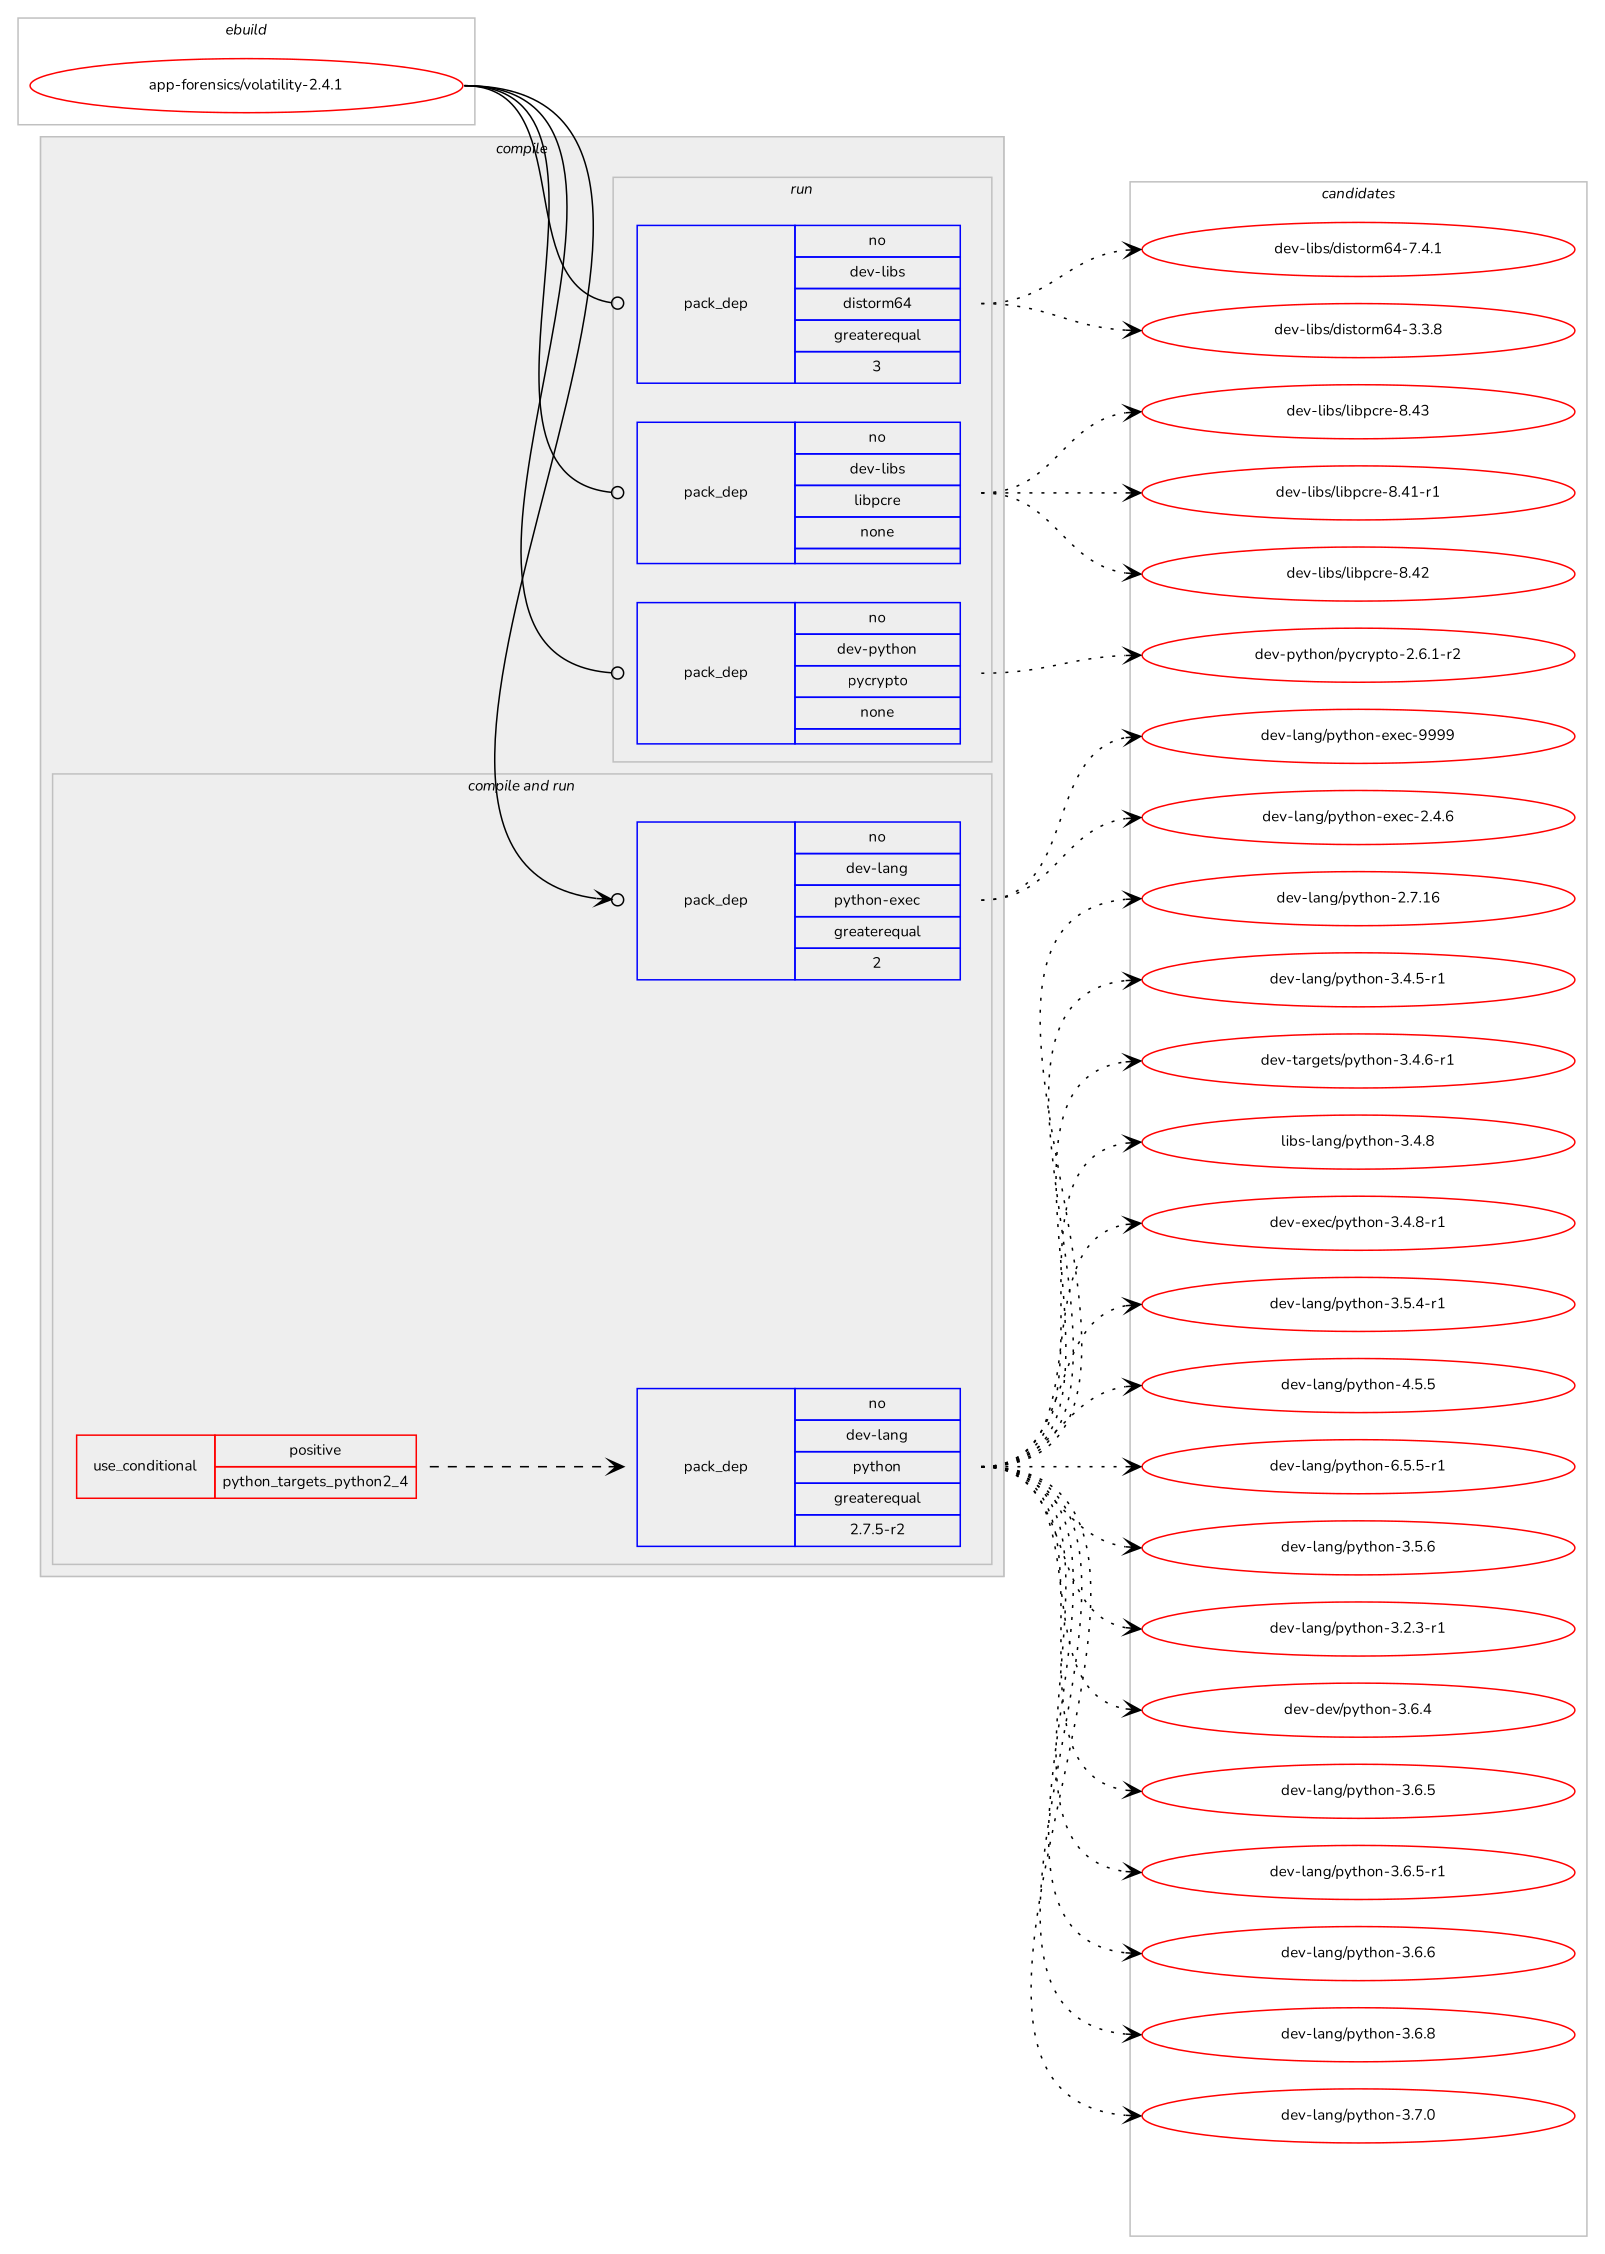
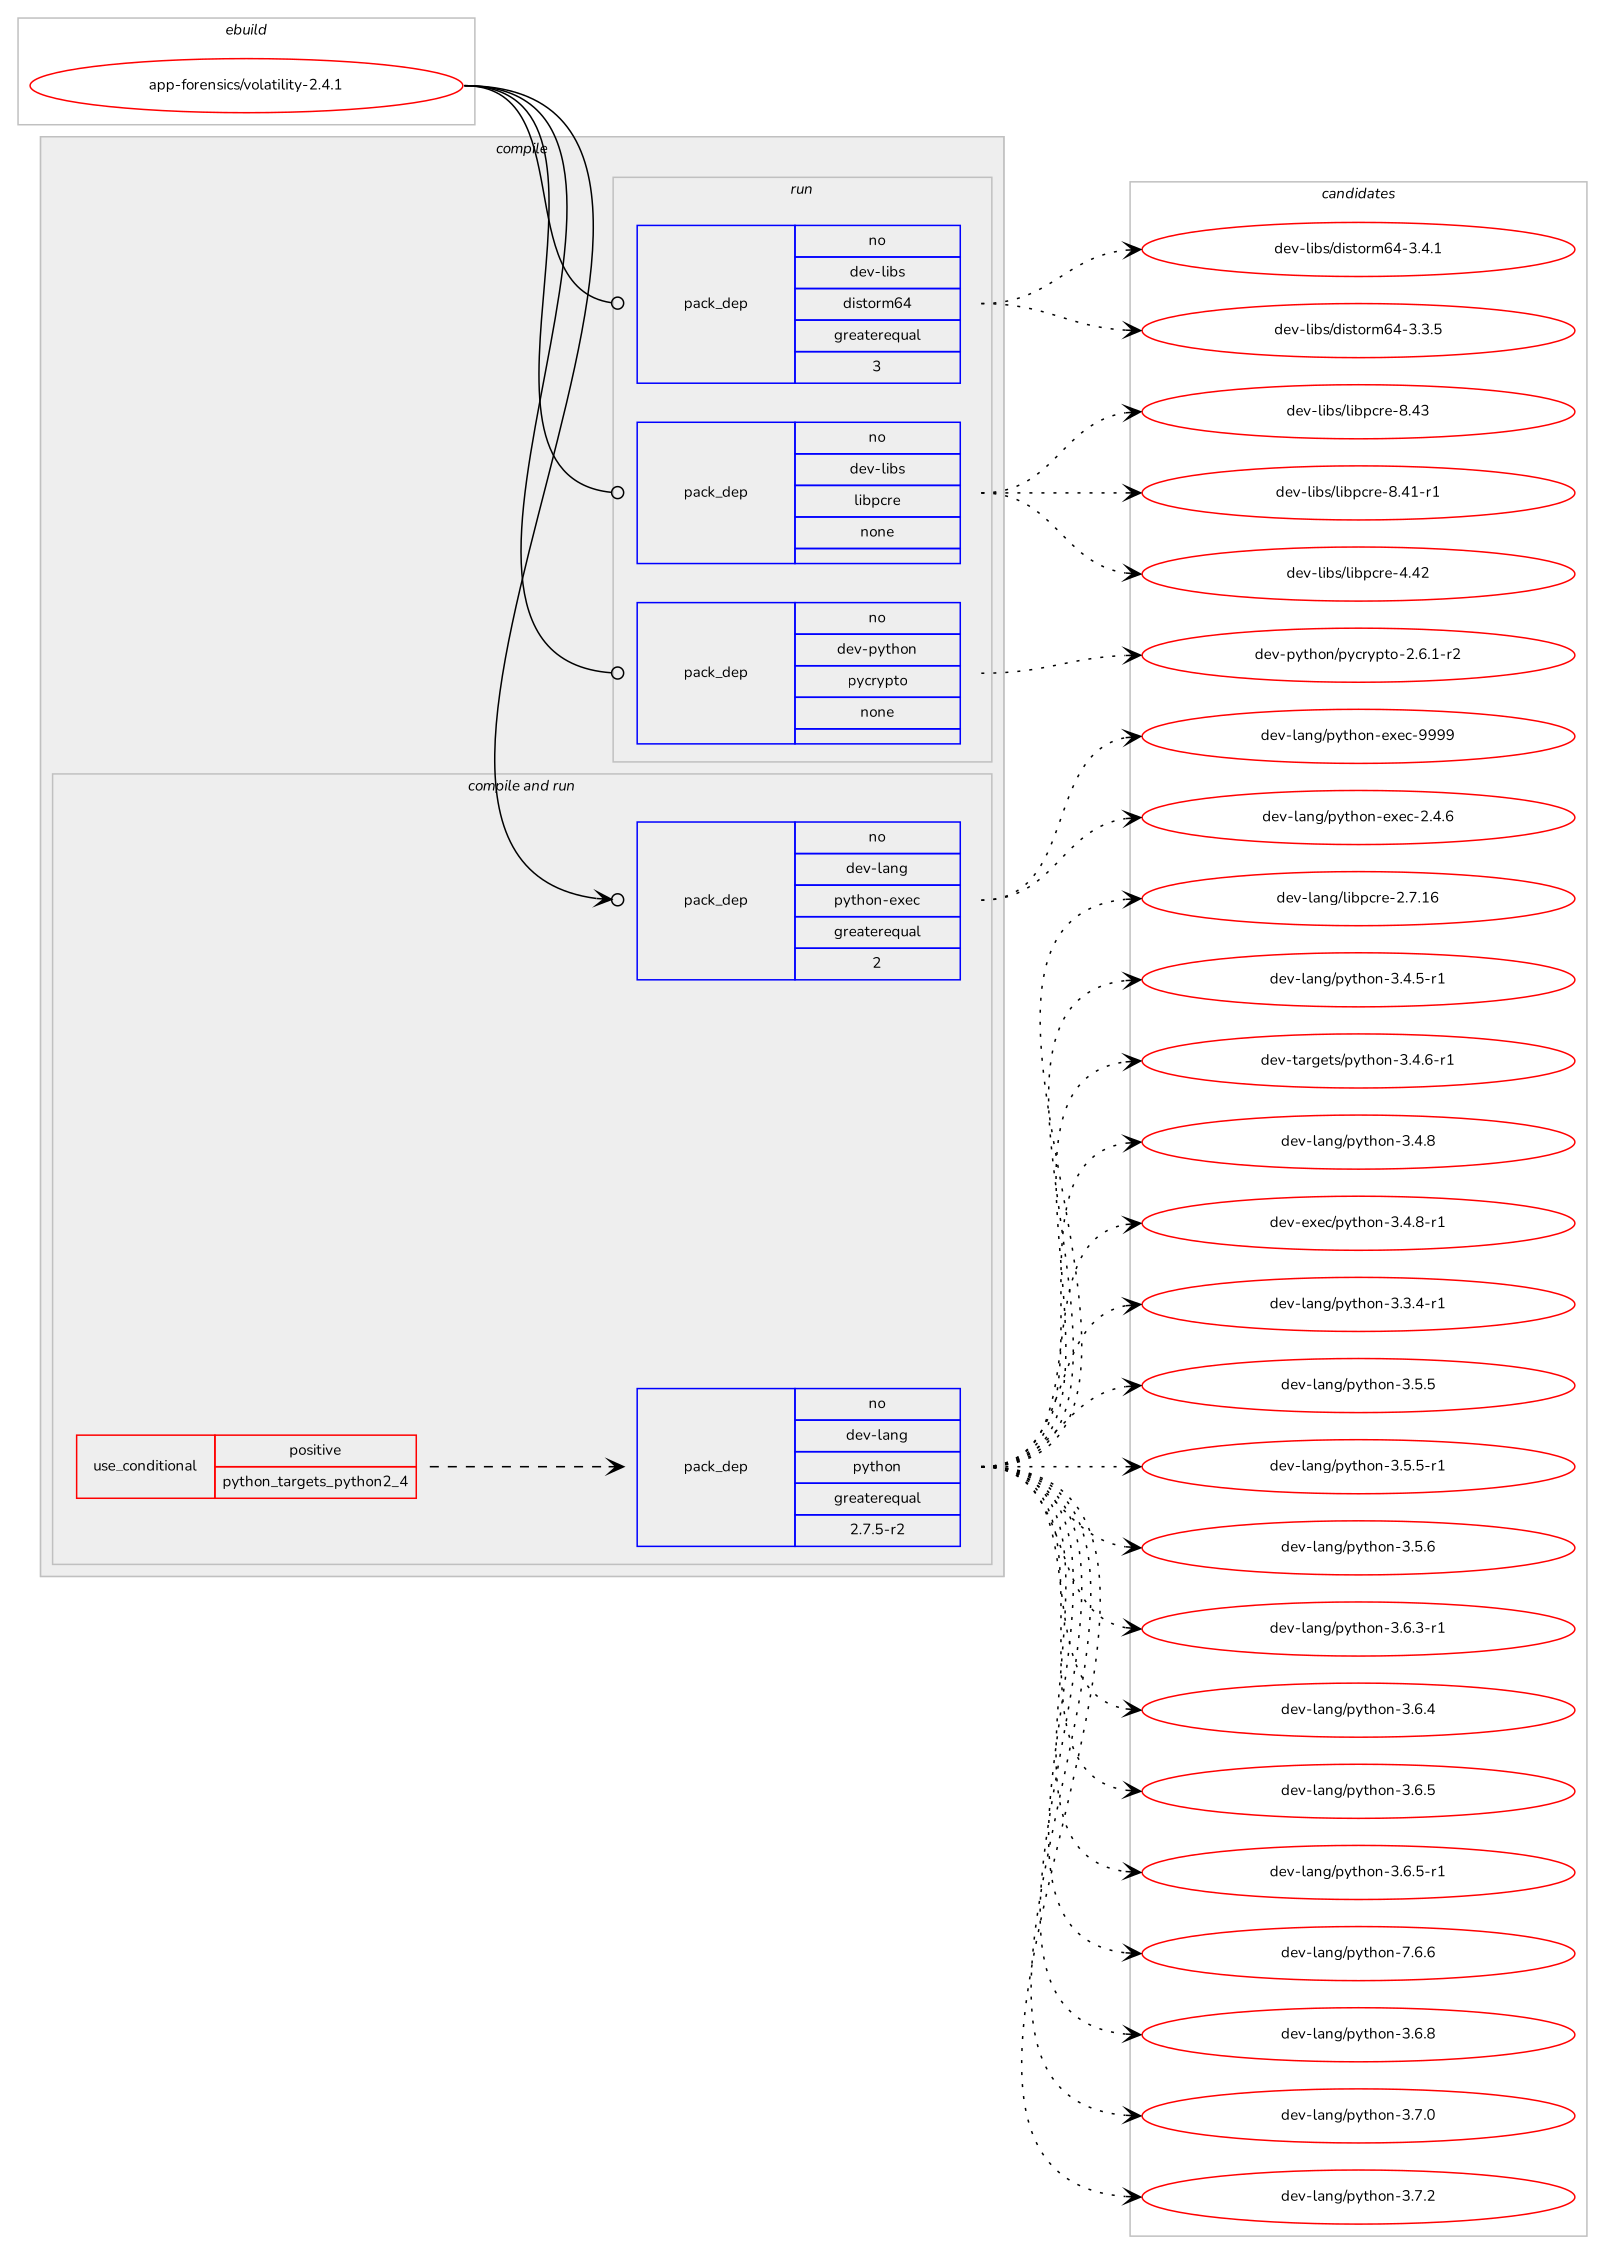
(1359, 249) -> (1359, 249)
(1359, 331) -> (1359, 331)
(1359, 574) -> (1359, 574)
(1359, 899) -> (1359, 899)
(1359, 1142) -> (1359, 1142)
(1359, 1304) -> (1359, 1304)
(1359, 1386) -> (1359, 1386)
(1359, 1467) -> (1359, 1467)
(1359, 1629) -> (1359, 1629)
(1359, 1710) -> (1359, 1710)
(1359, 1954) -> (1359, 1954)
none -> (1359, 2197)
